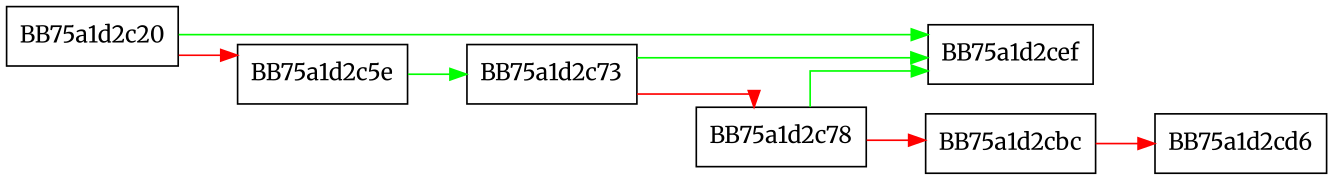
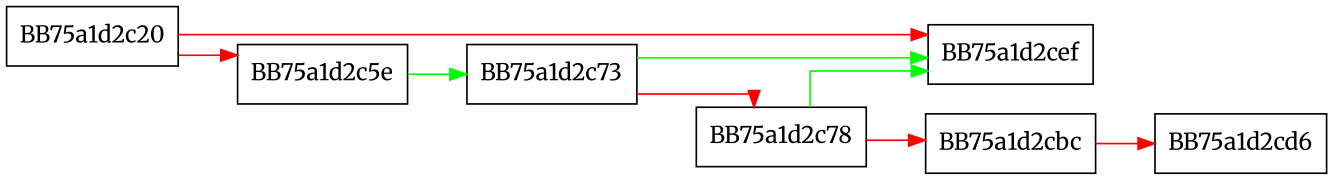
(545, 35) -> (545, 35)
